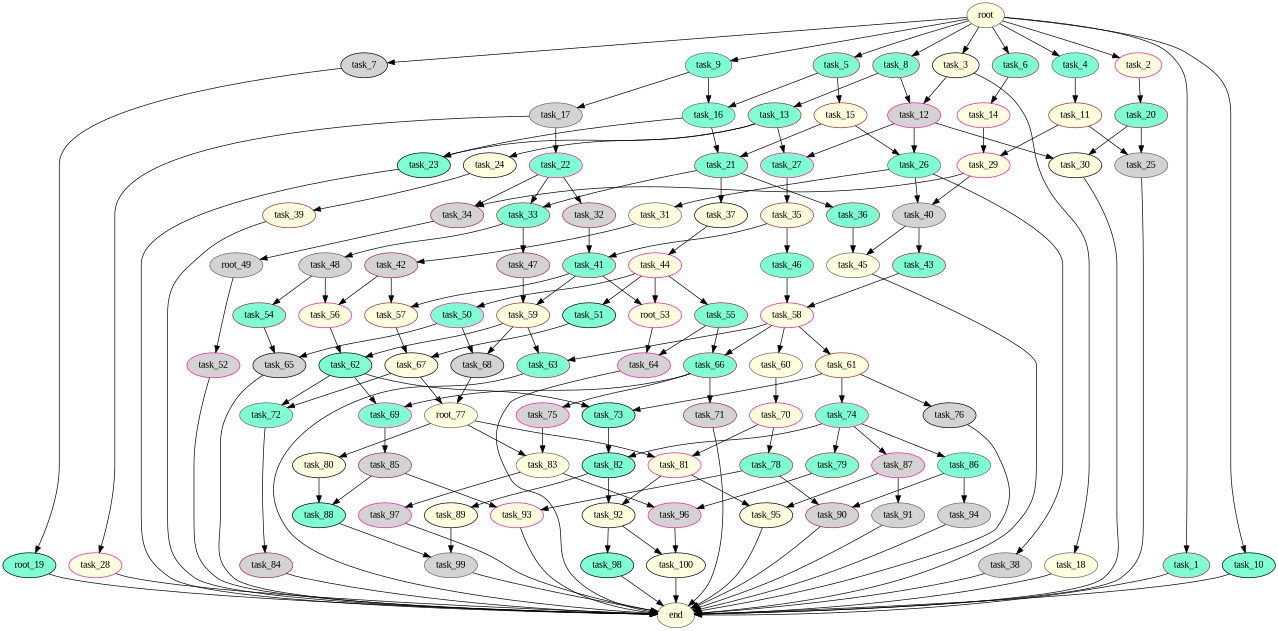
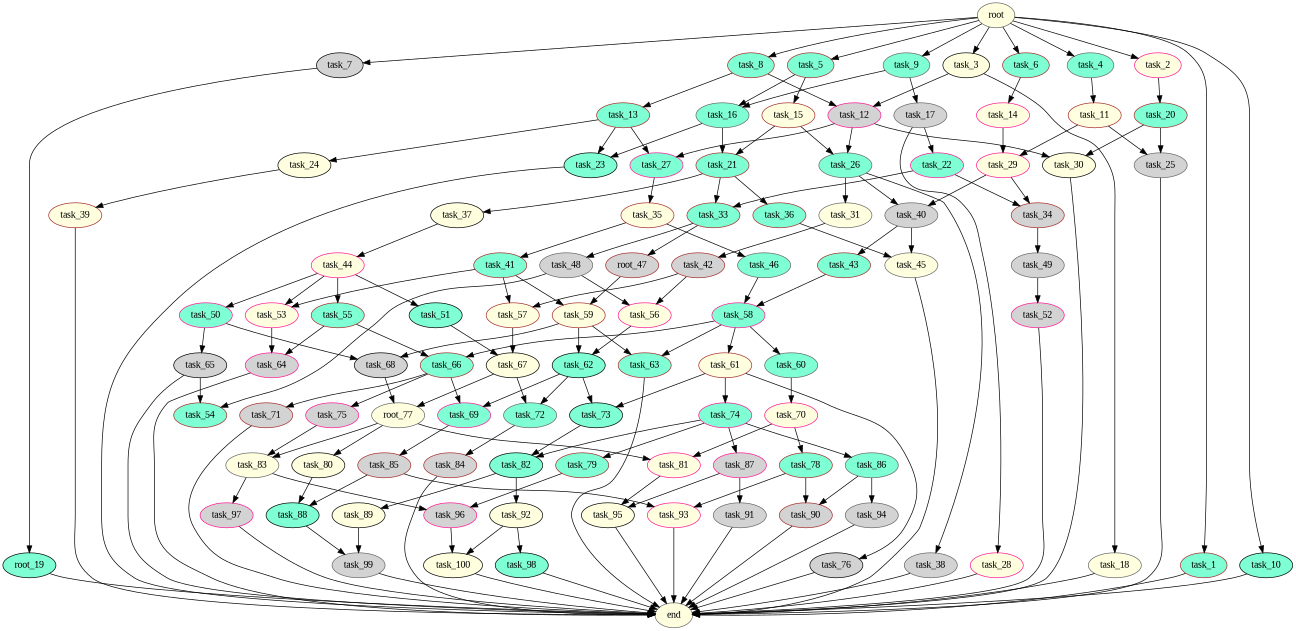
(589, 215) -> none
(236, 265) -> (1038, 265)
(523, 265) -> (632, 265)
(655, 315) -> (272, 315)
(787, 315) -> (738, 315)
(268, 337) -> (200, 385)
(776, 365) -> (791, 365)
(649, 485) -> none
